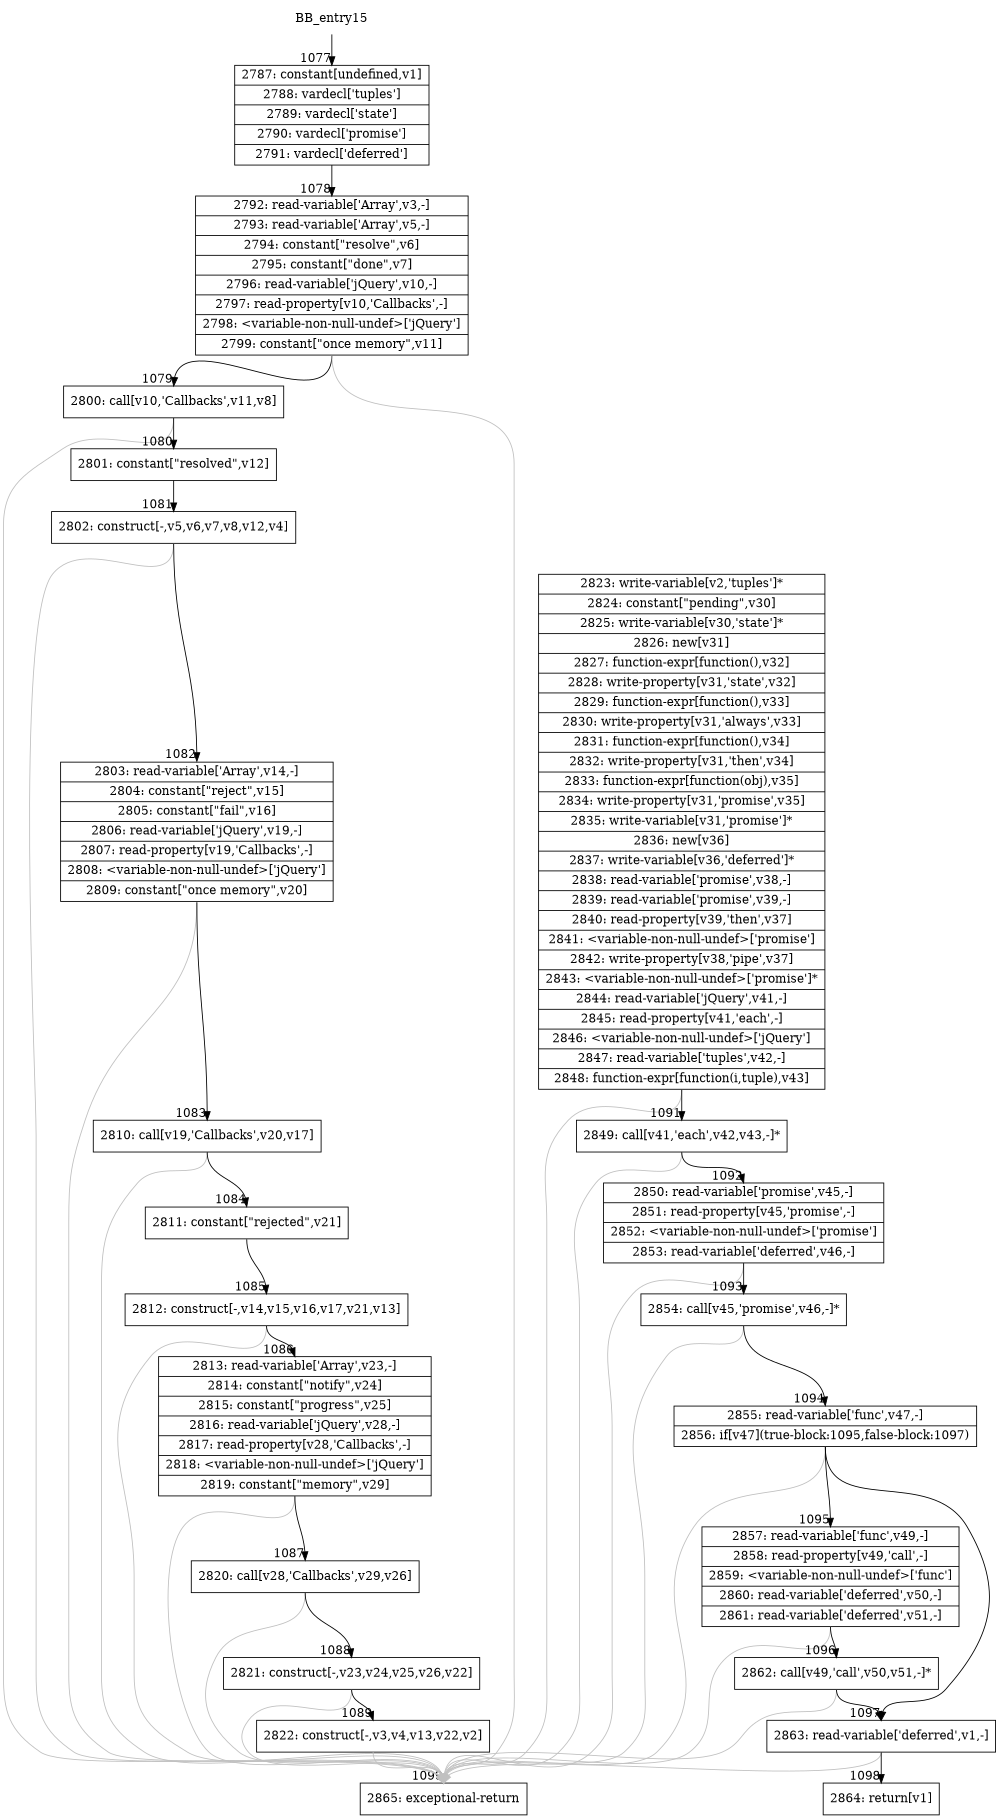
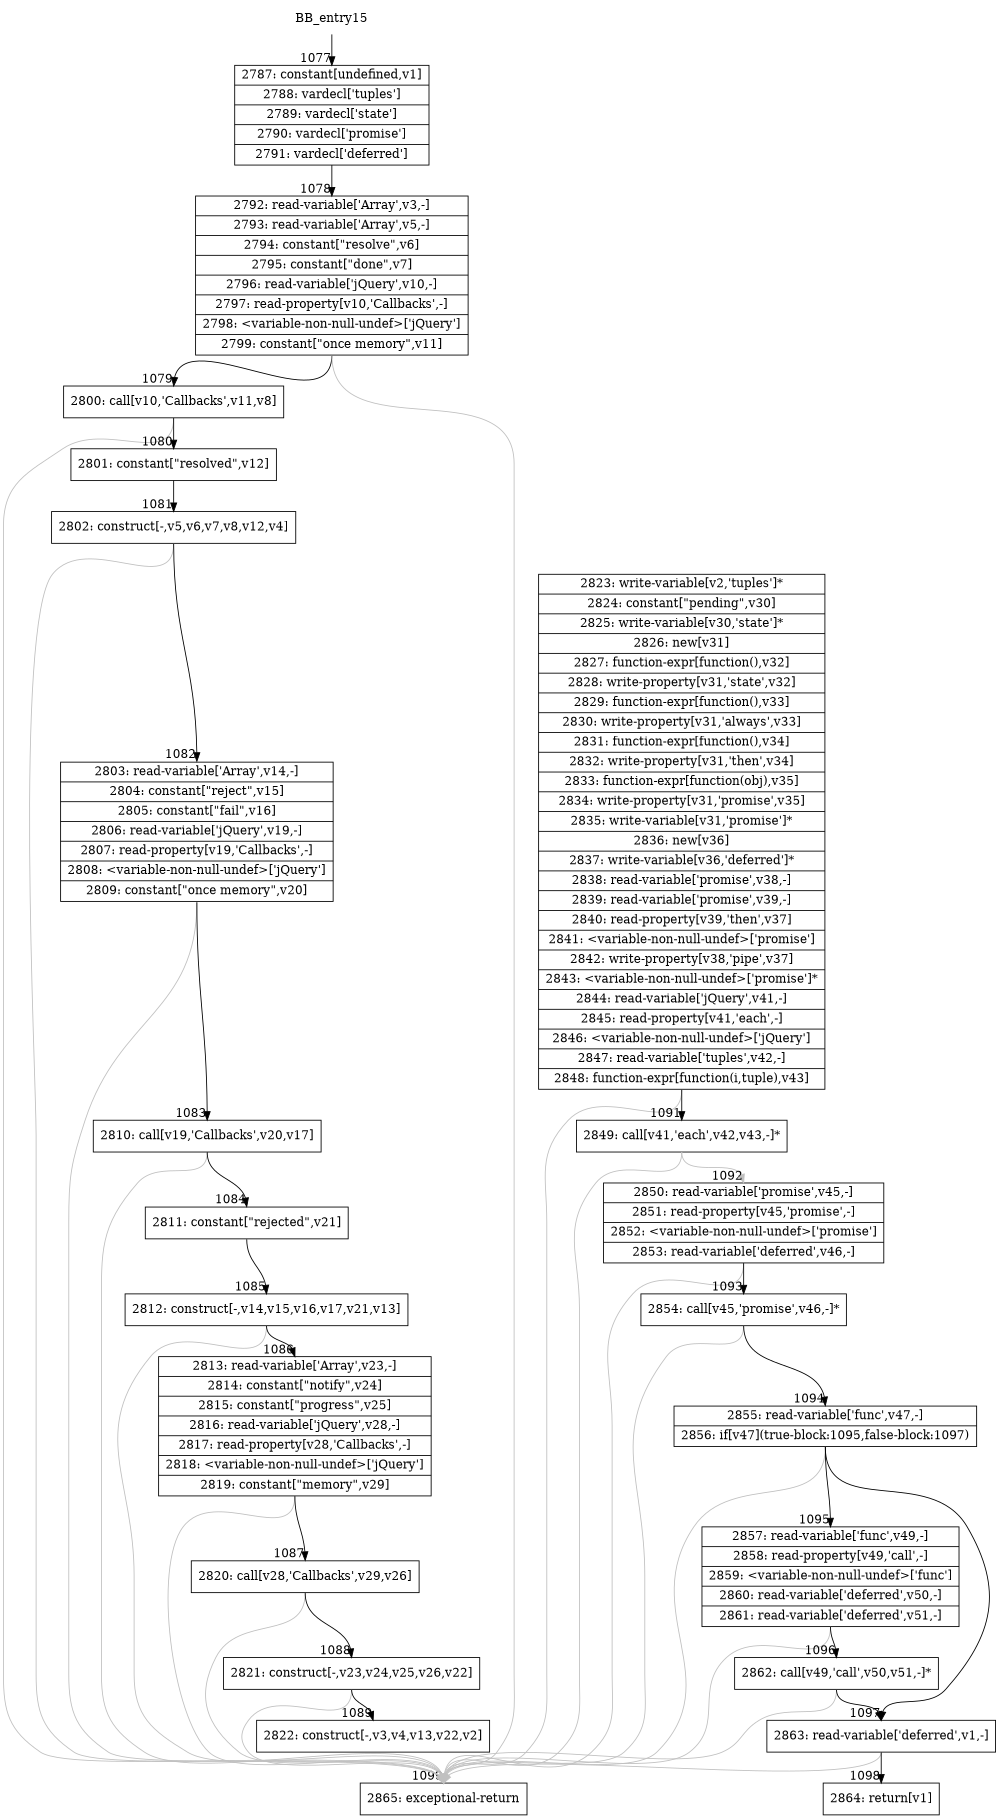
(708, 1167) -> (708, 1167)
(404, 1768) -> none
